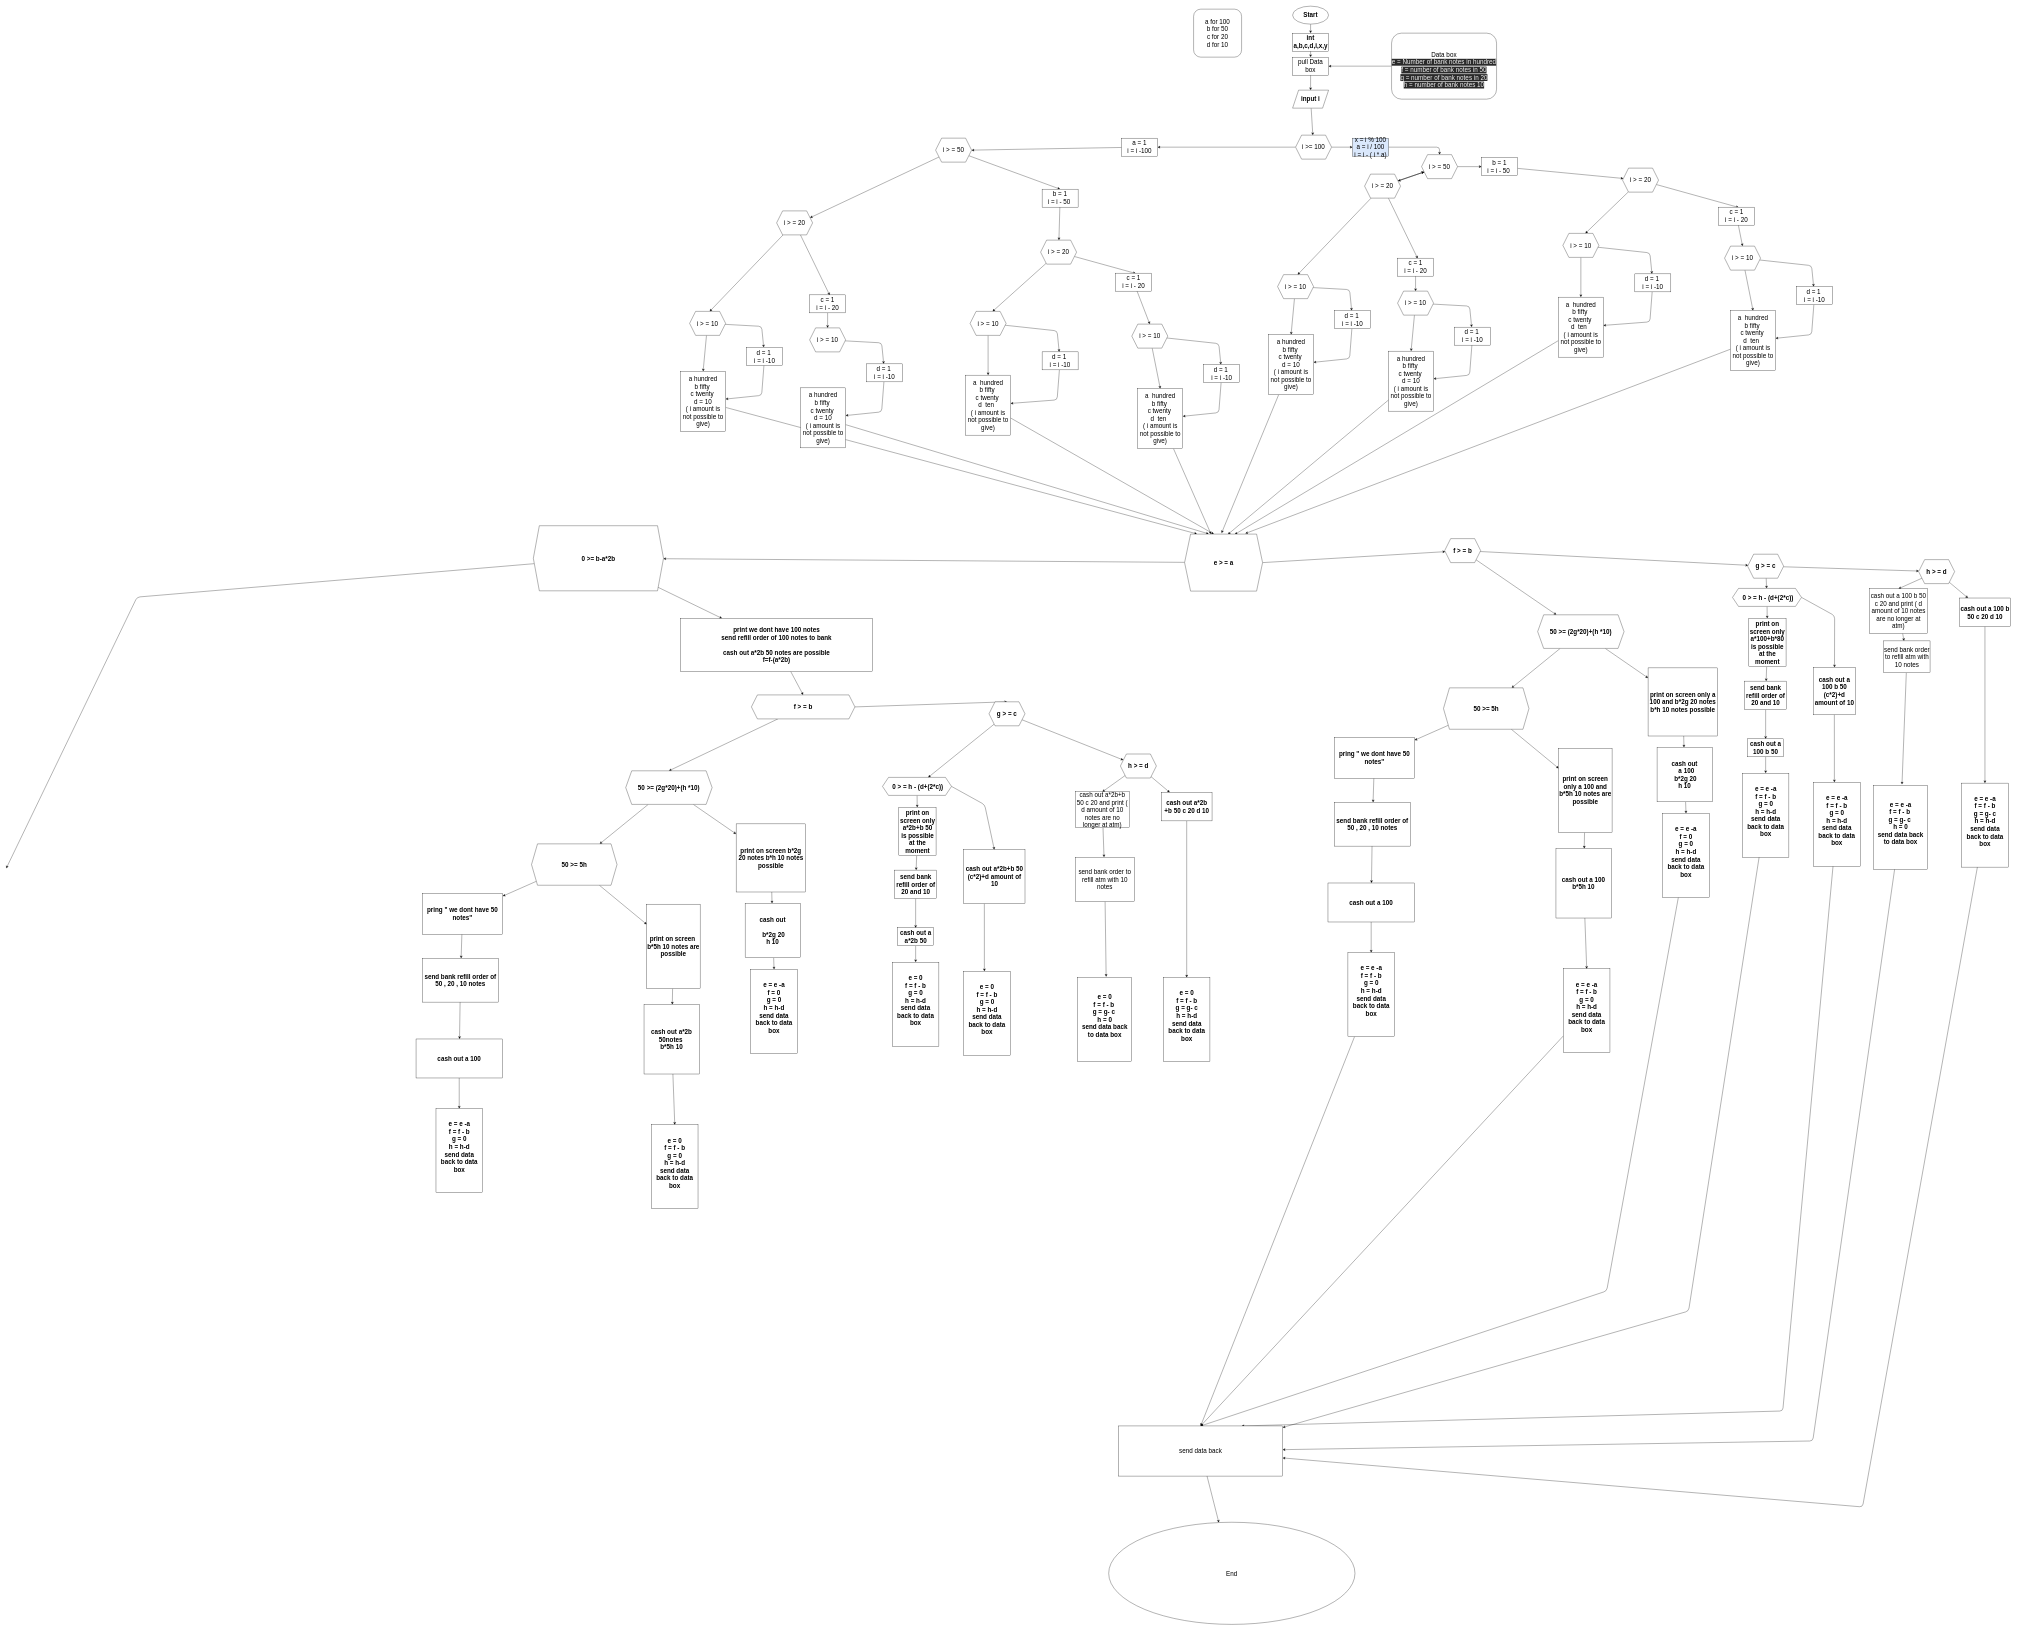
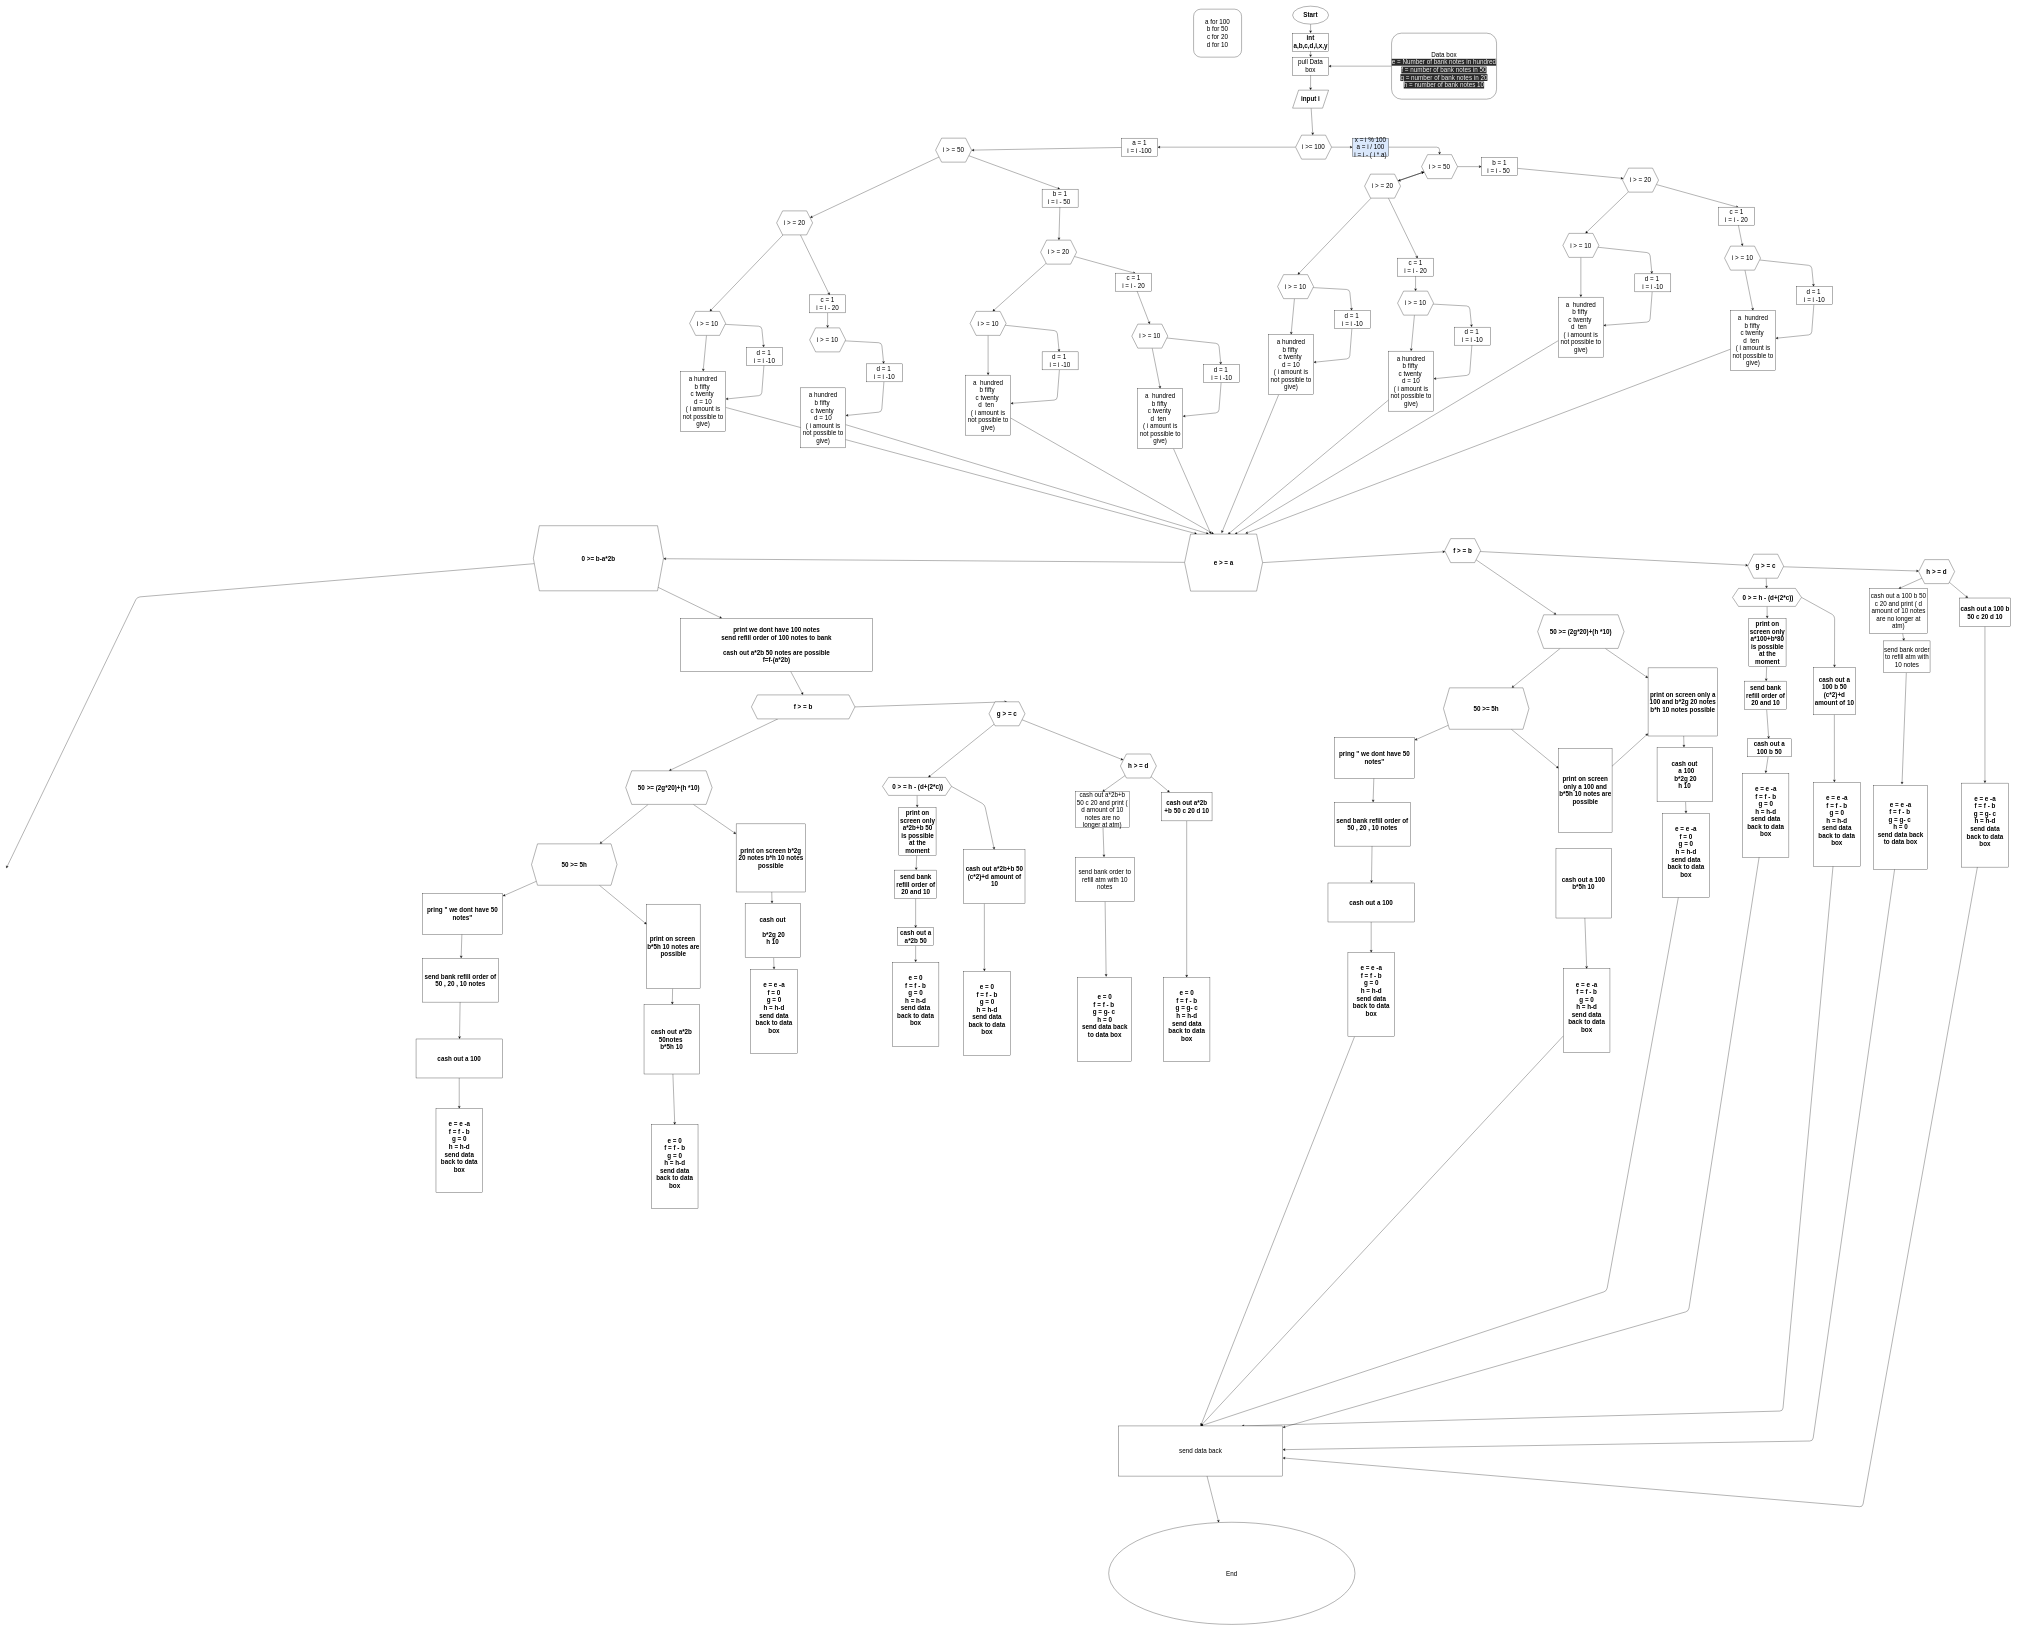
(1766, 748) -> (1769, 748)
(1584, 846) -> (1645, 736)
